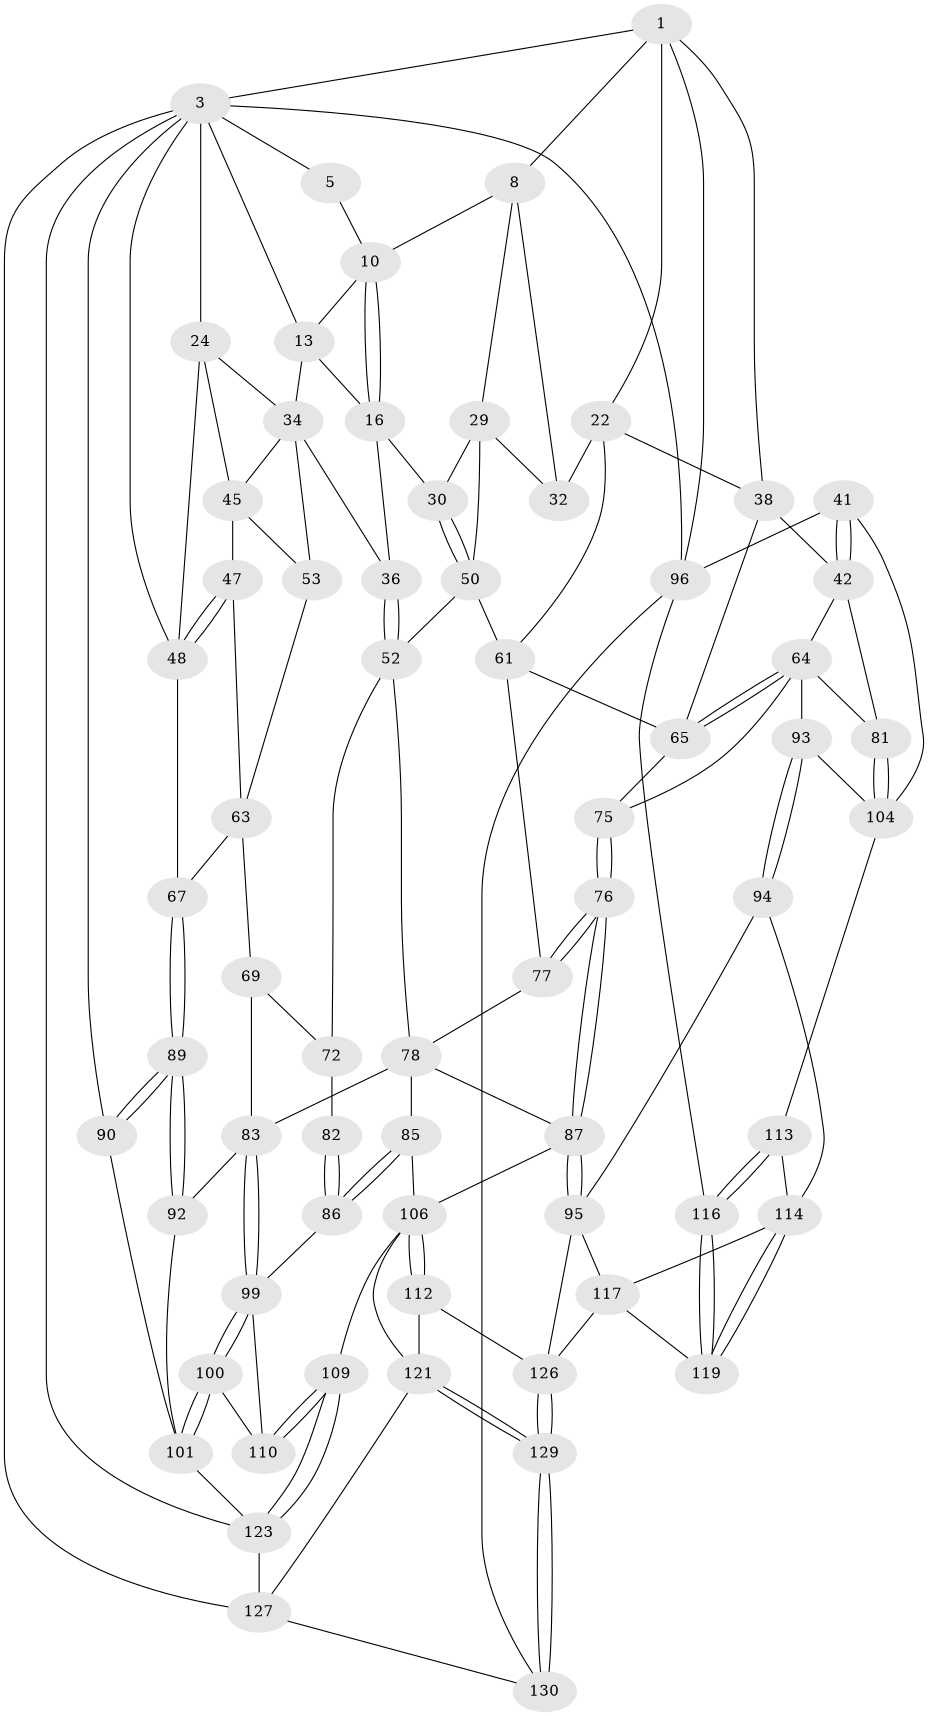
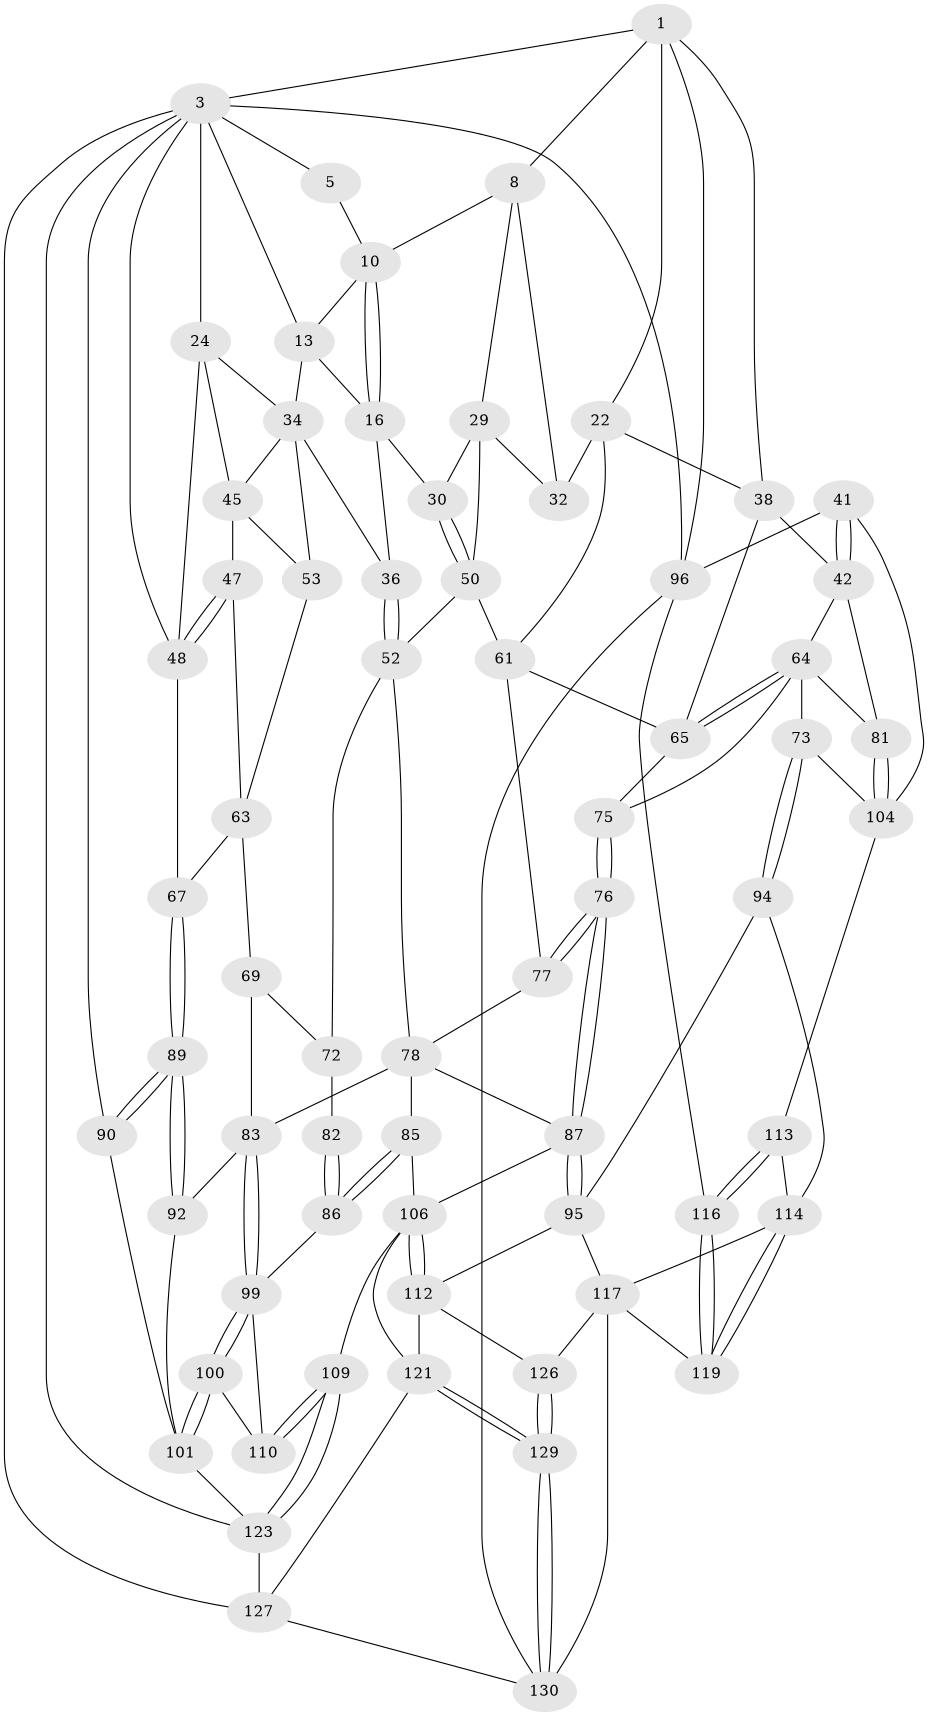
(802, 739) -> (802, 739)
(560, 1295) -> (497, 1255)
none -> (608, 1499)
